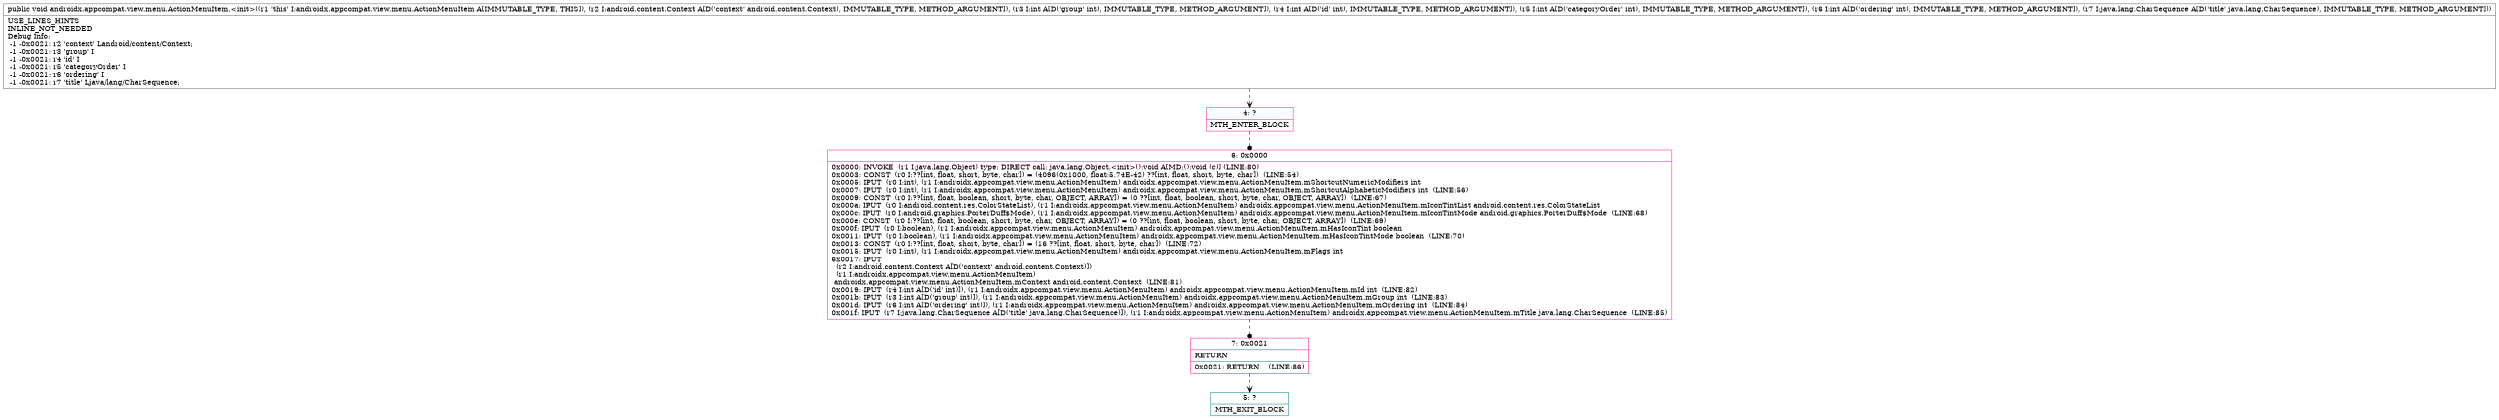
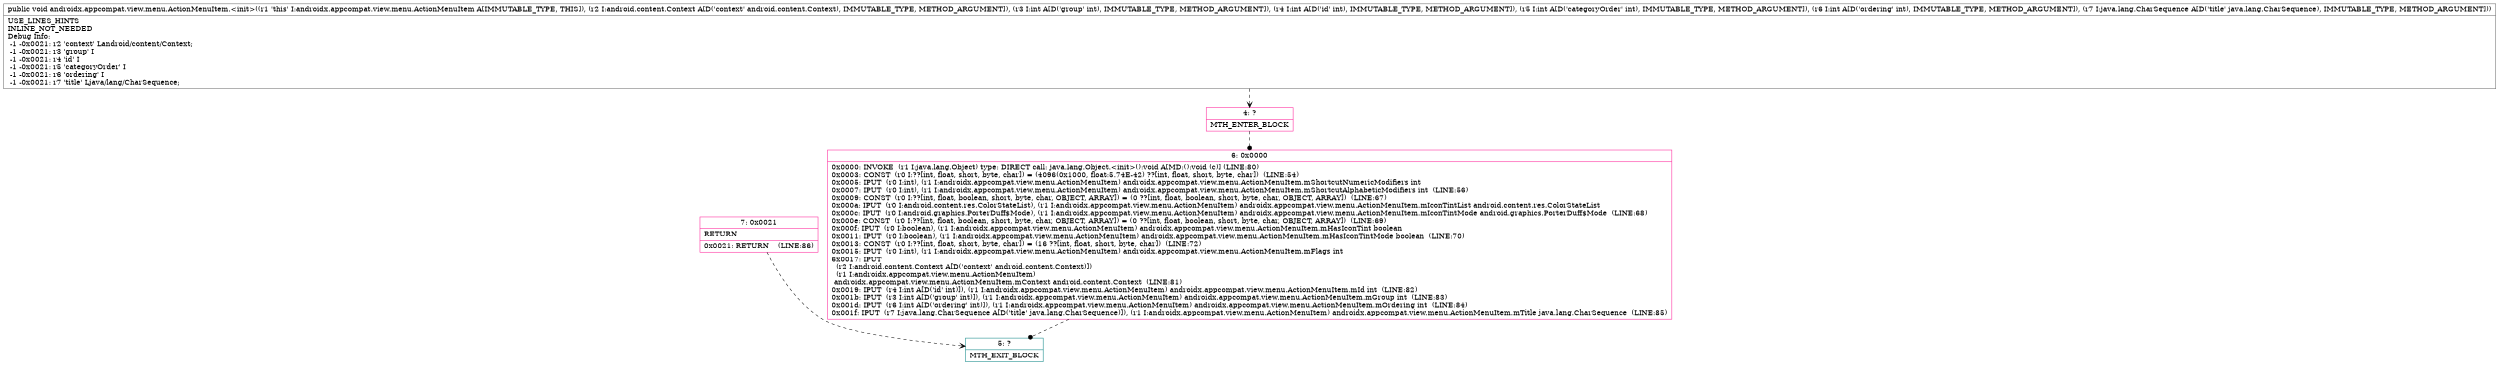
(1250, 327) -> (1051, 328)
